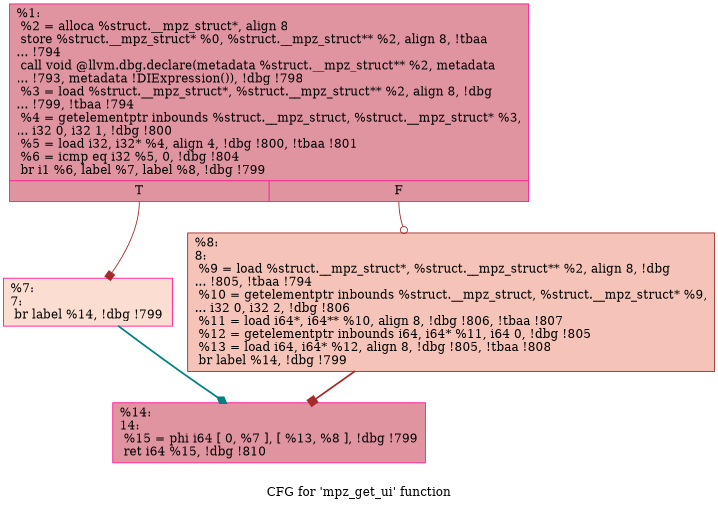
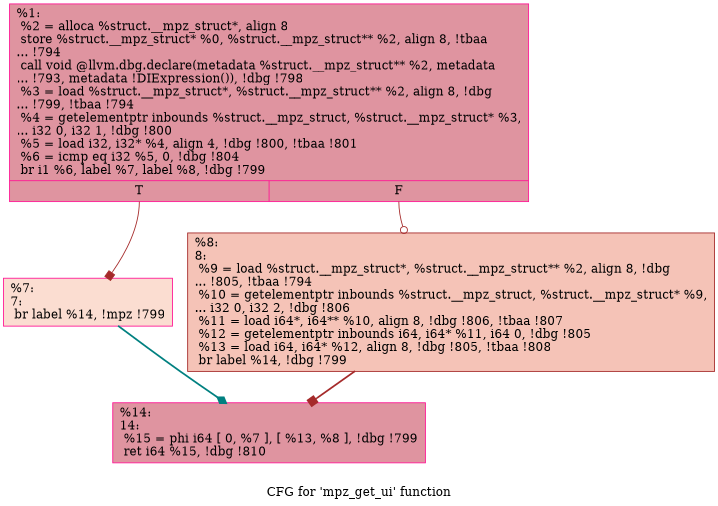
(87, 315) -> (88, 315)
